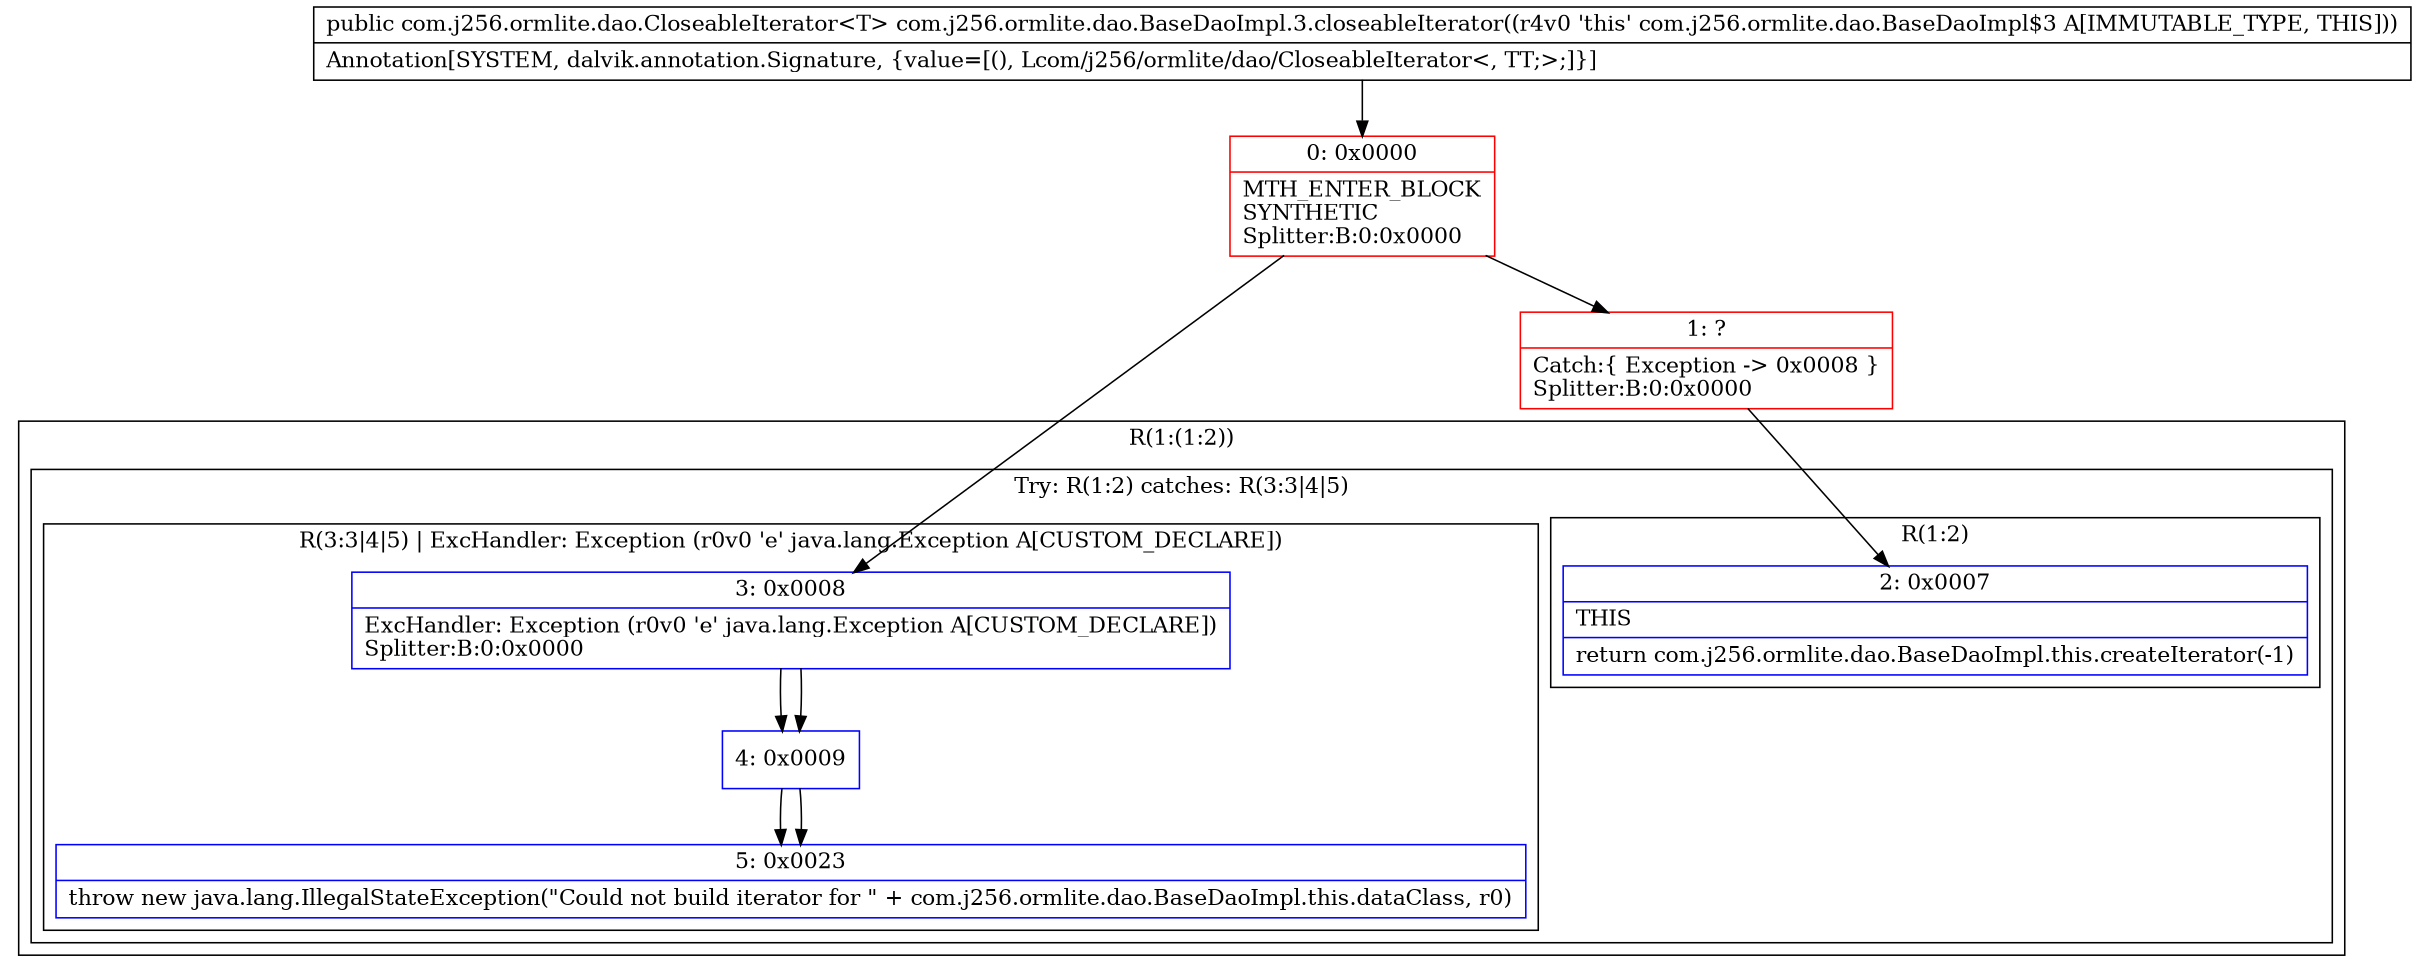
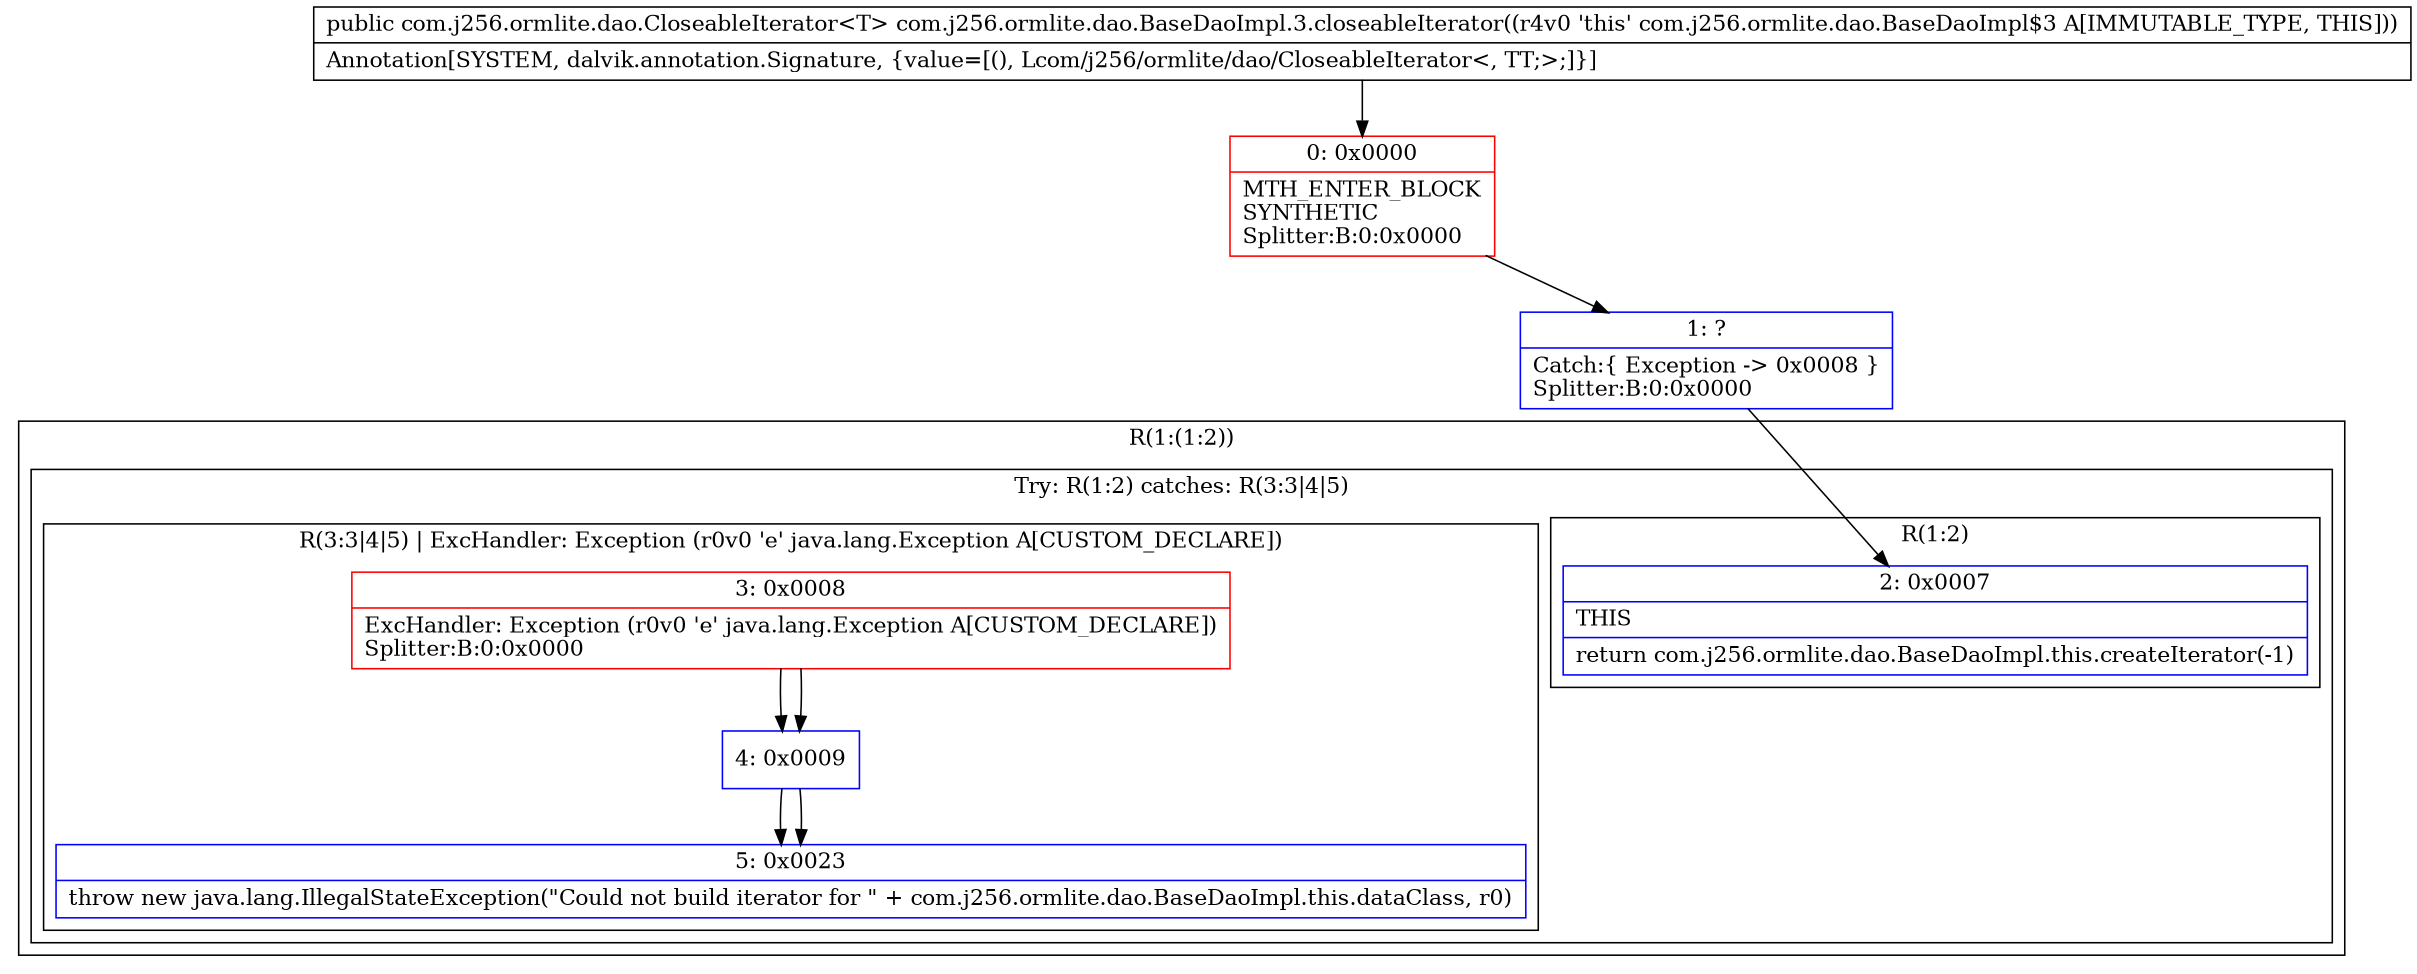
(1706, 360) -> (1706, 360)
(1075, 409) -> none
(791, 620) -> (791, 620)
